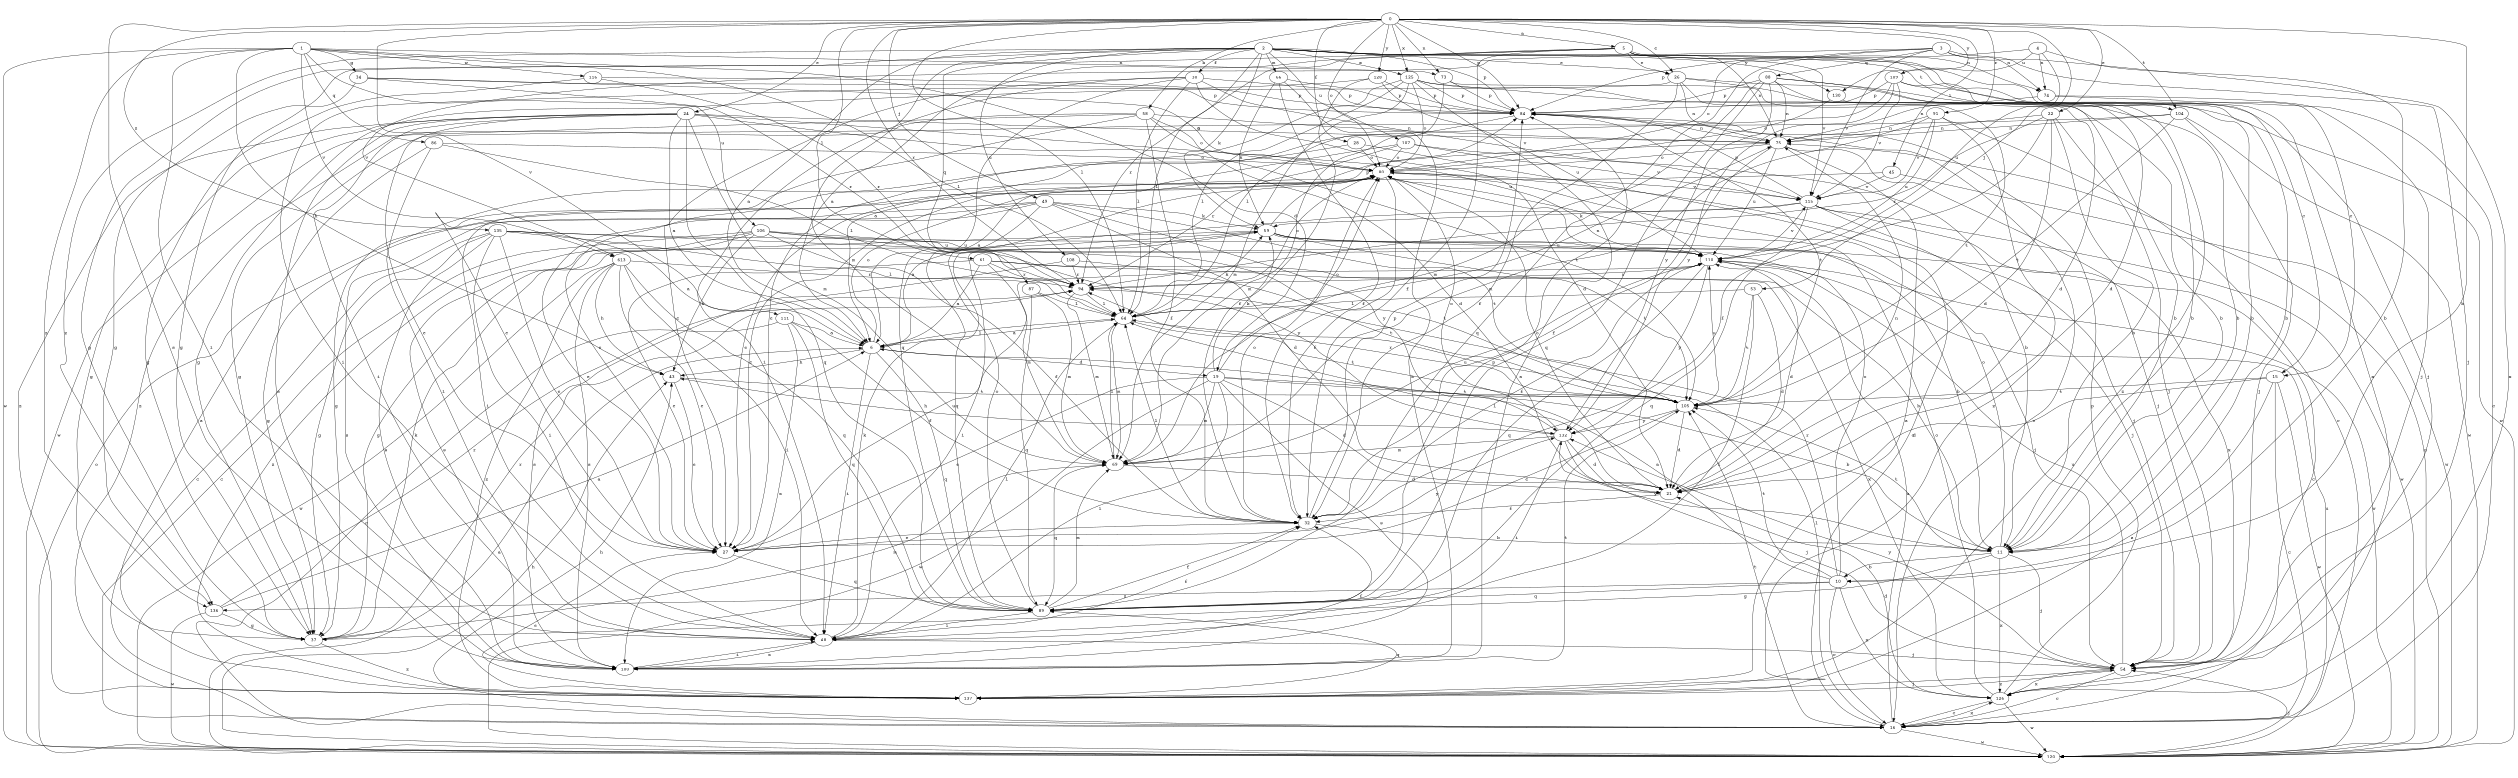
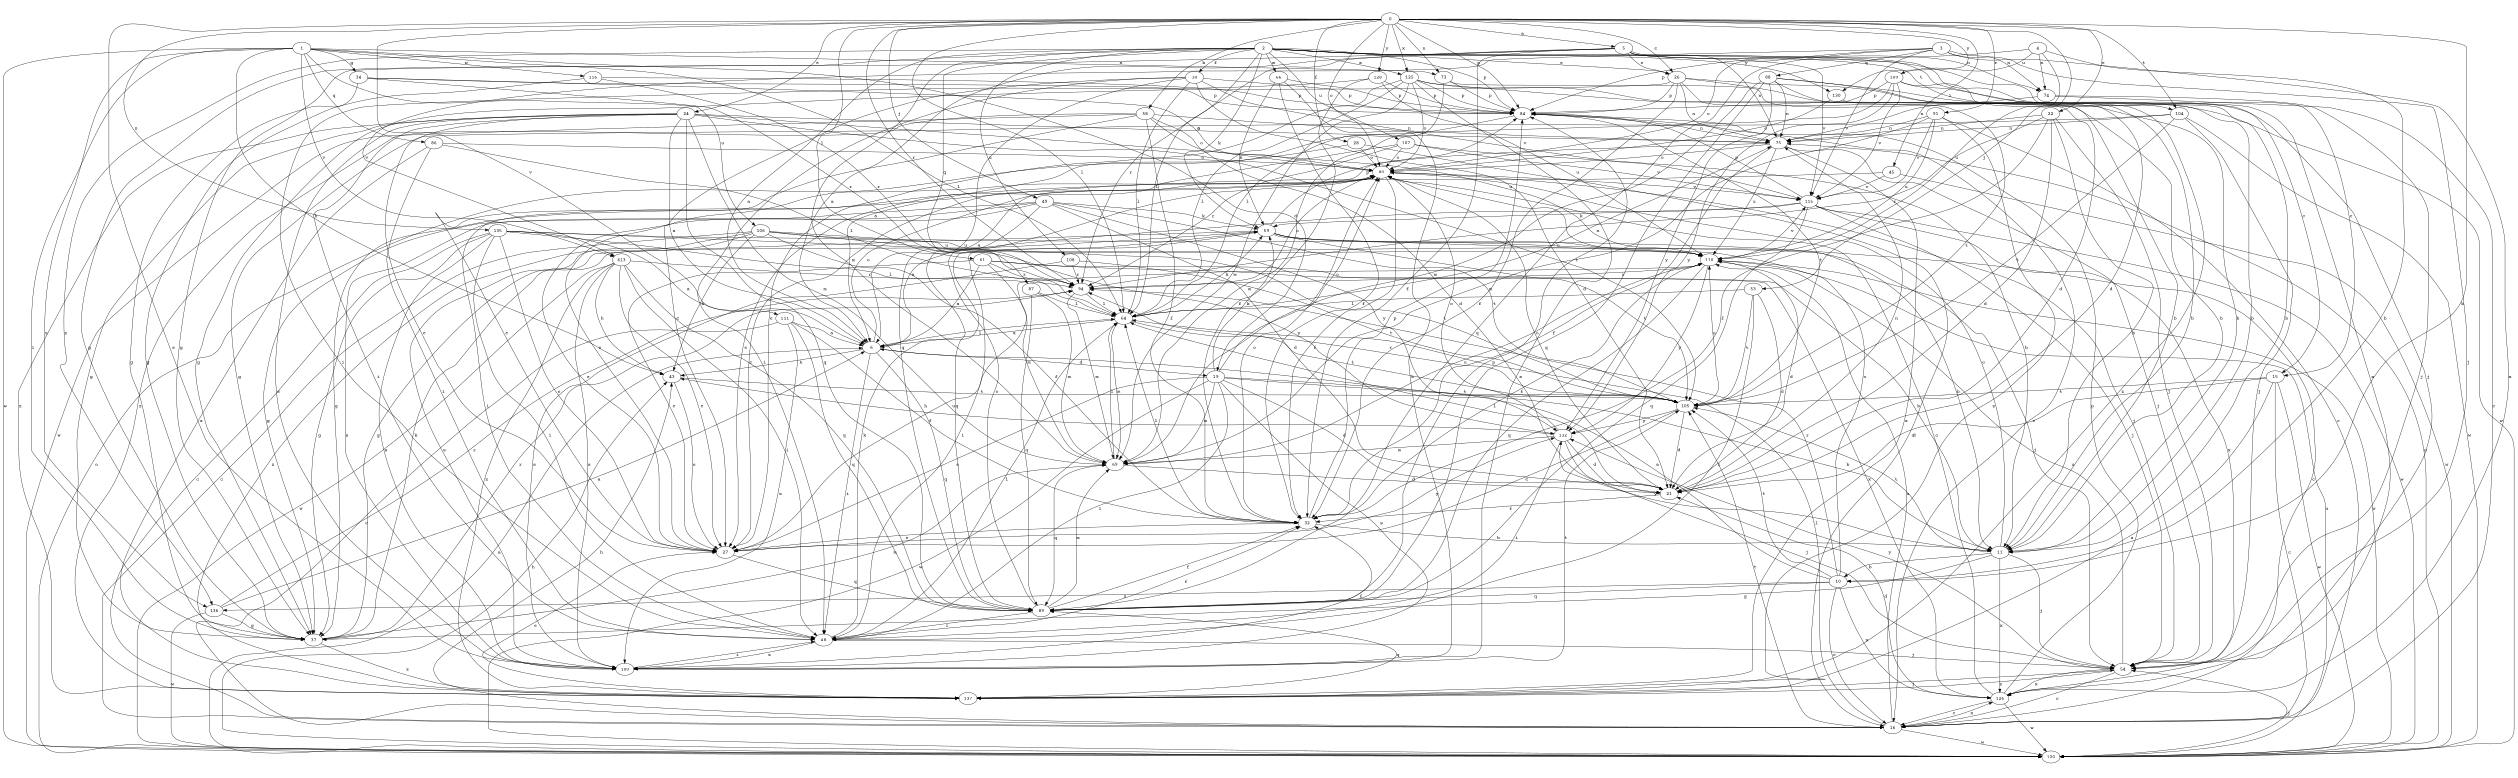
(1649, 105) -> (1638, 107)
(114, 291) -> (131, 347)
(322, 485) -> (31, 344)
